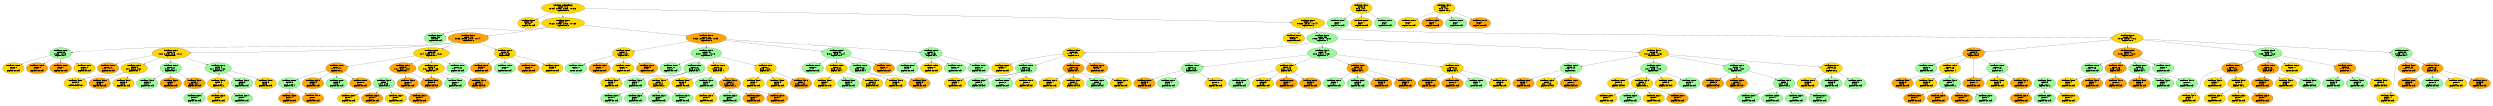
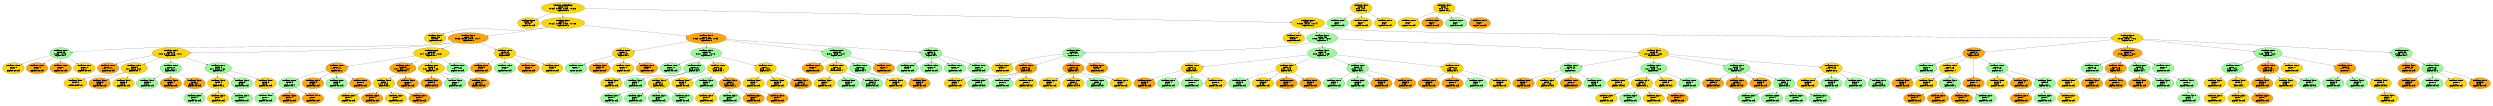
(1385, 23) -> (1385, 23)
(435, 38) -> (435, 38)
(1073, 53) -> (1073, 53)
(600, 68) -> (600, 68)
(813, 68) -> (813, 68)
(837, 68) -> (837, 68)
(931, 68) -> (931, 68)
(1026, 68) -> (1026, 68)
(1192, 68) -> (1192, 68)
(1358, 68) -> (1358, 68)
(1452, 68) -> (1452, 68)
(2233, 68) -> (2233, 68)
(2292, 68) -> (2292, 68)
(2345, 68) -> (2345, 68)
(2432, 68) -> (2432, 68)
(1986, 75) -> (2022, 74)
(2395, 75) -> (2384, 90)
(219, 76) -> (217, 75)
(417, 76) -> (394, 75)
(2204, 77) -> (2188, 90)
(384, 83) -> (384, 83)
(872, 83) -> (872, 83)
none -> (1192, 83)
(1476, 83) -> (1476, 83)
none -> (1595, 83)
none -> (1760, 83)
none -> (1879, 83)
(2238, 83) -> (2238, 83)
none -> (266, 98)
(2189, 98) -> (2189, 98)
